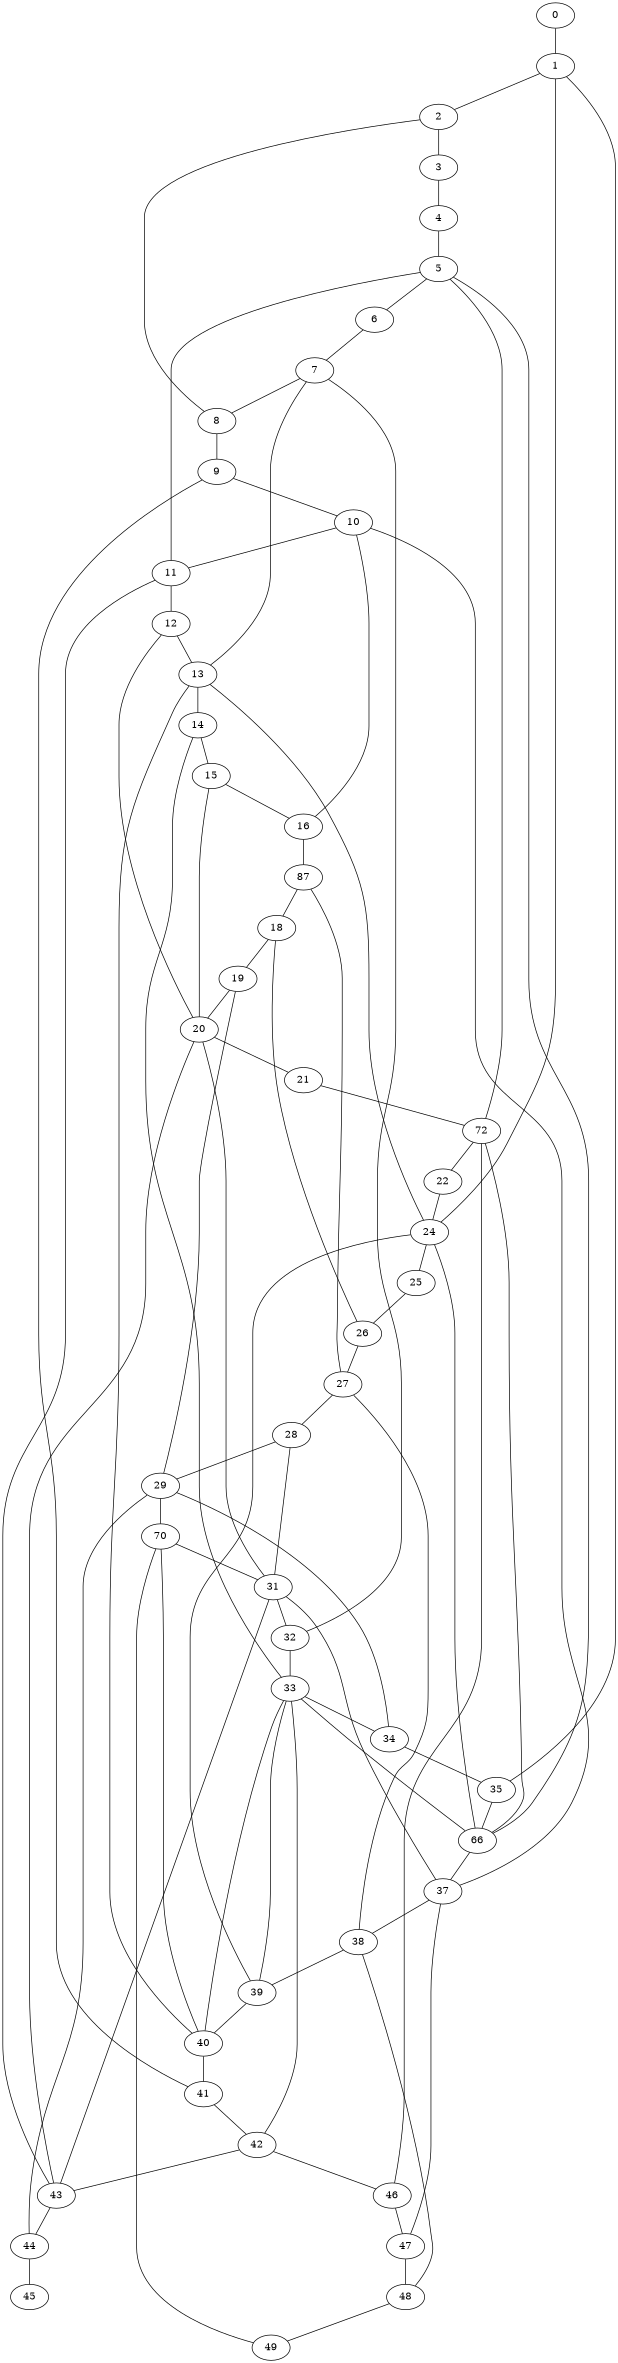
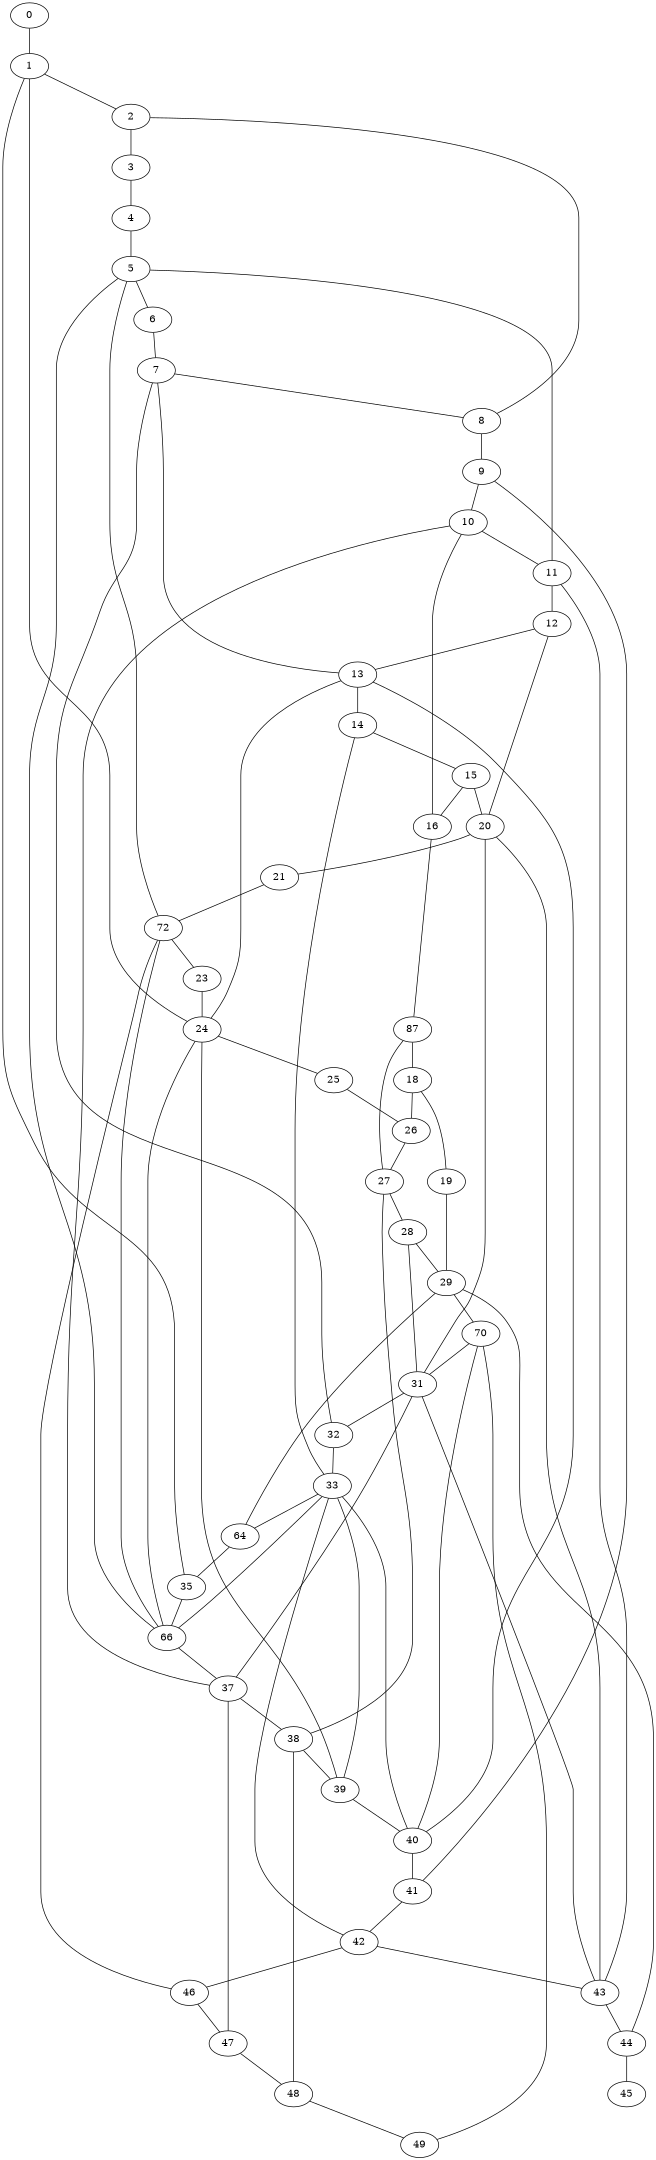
(219, 1004) -> none
(443, 1182) -> (202, 979)
(389, 1739) -> (240, 1536)
